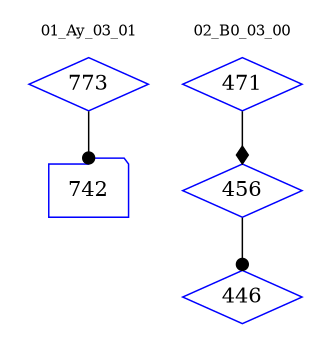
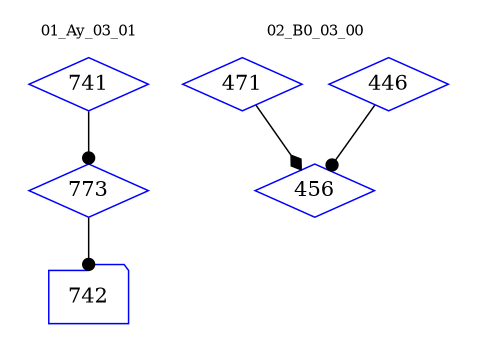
none -> (89, 84)
(242, 238) -> (355, 133)
